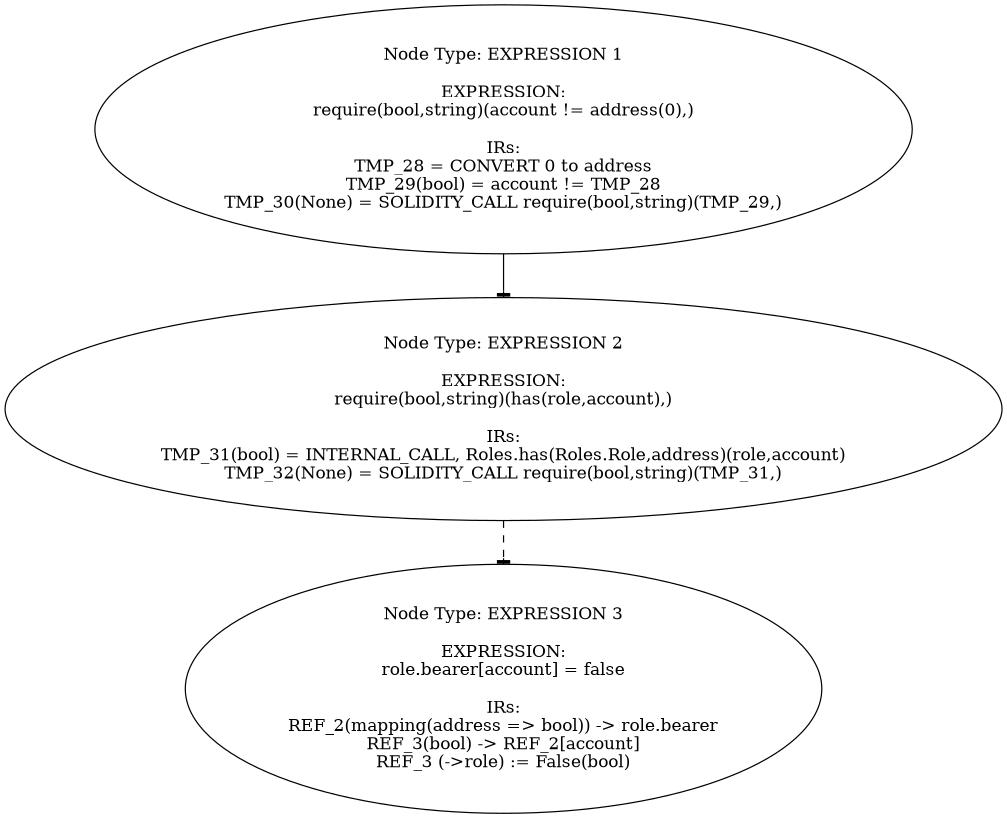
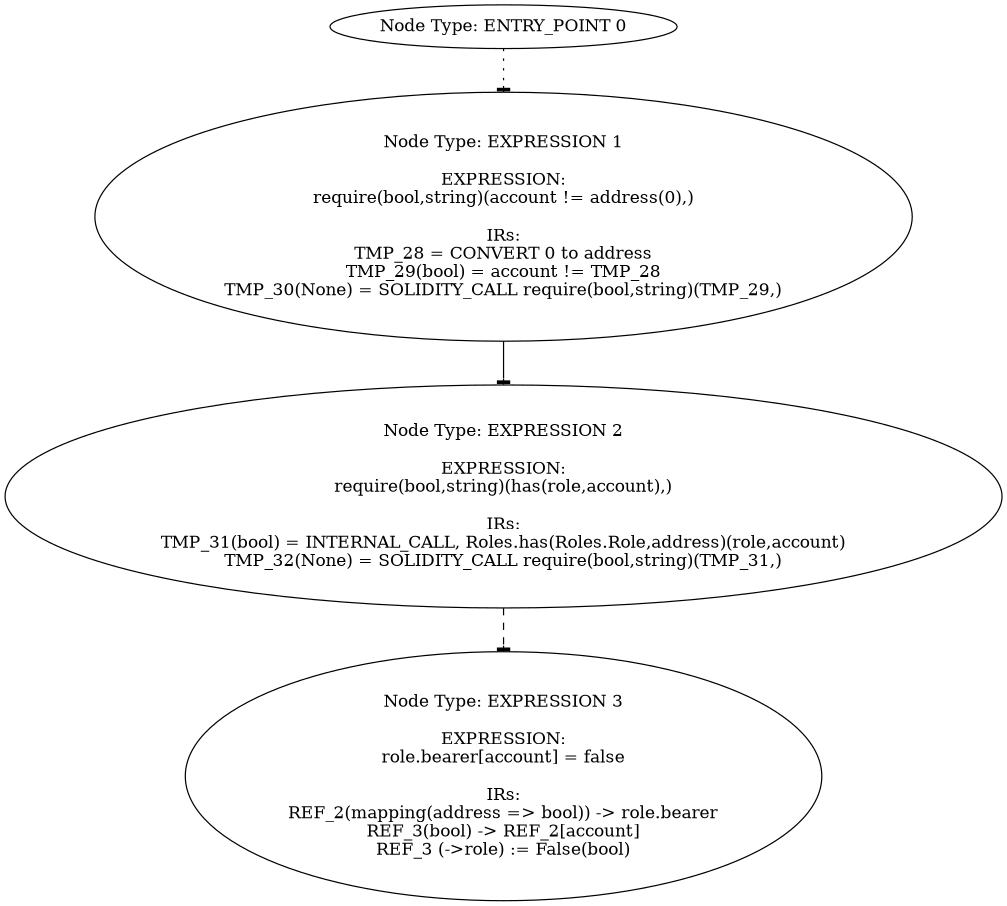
none -> (504, 27)
